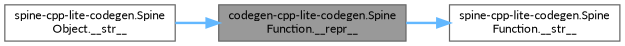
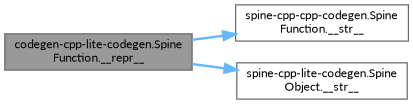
(191, 23) -> (208, 66)
(535, 23) -> (322, 23)
